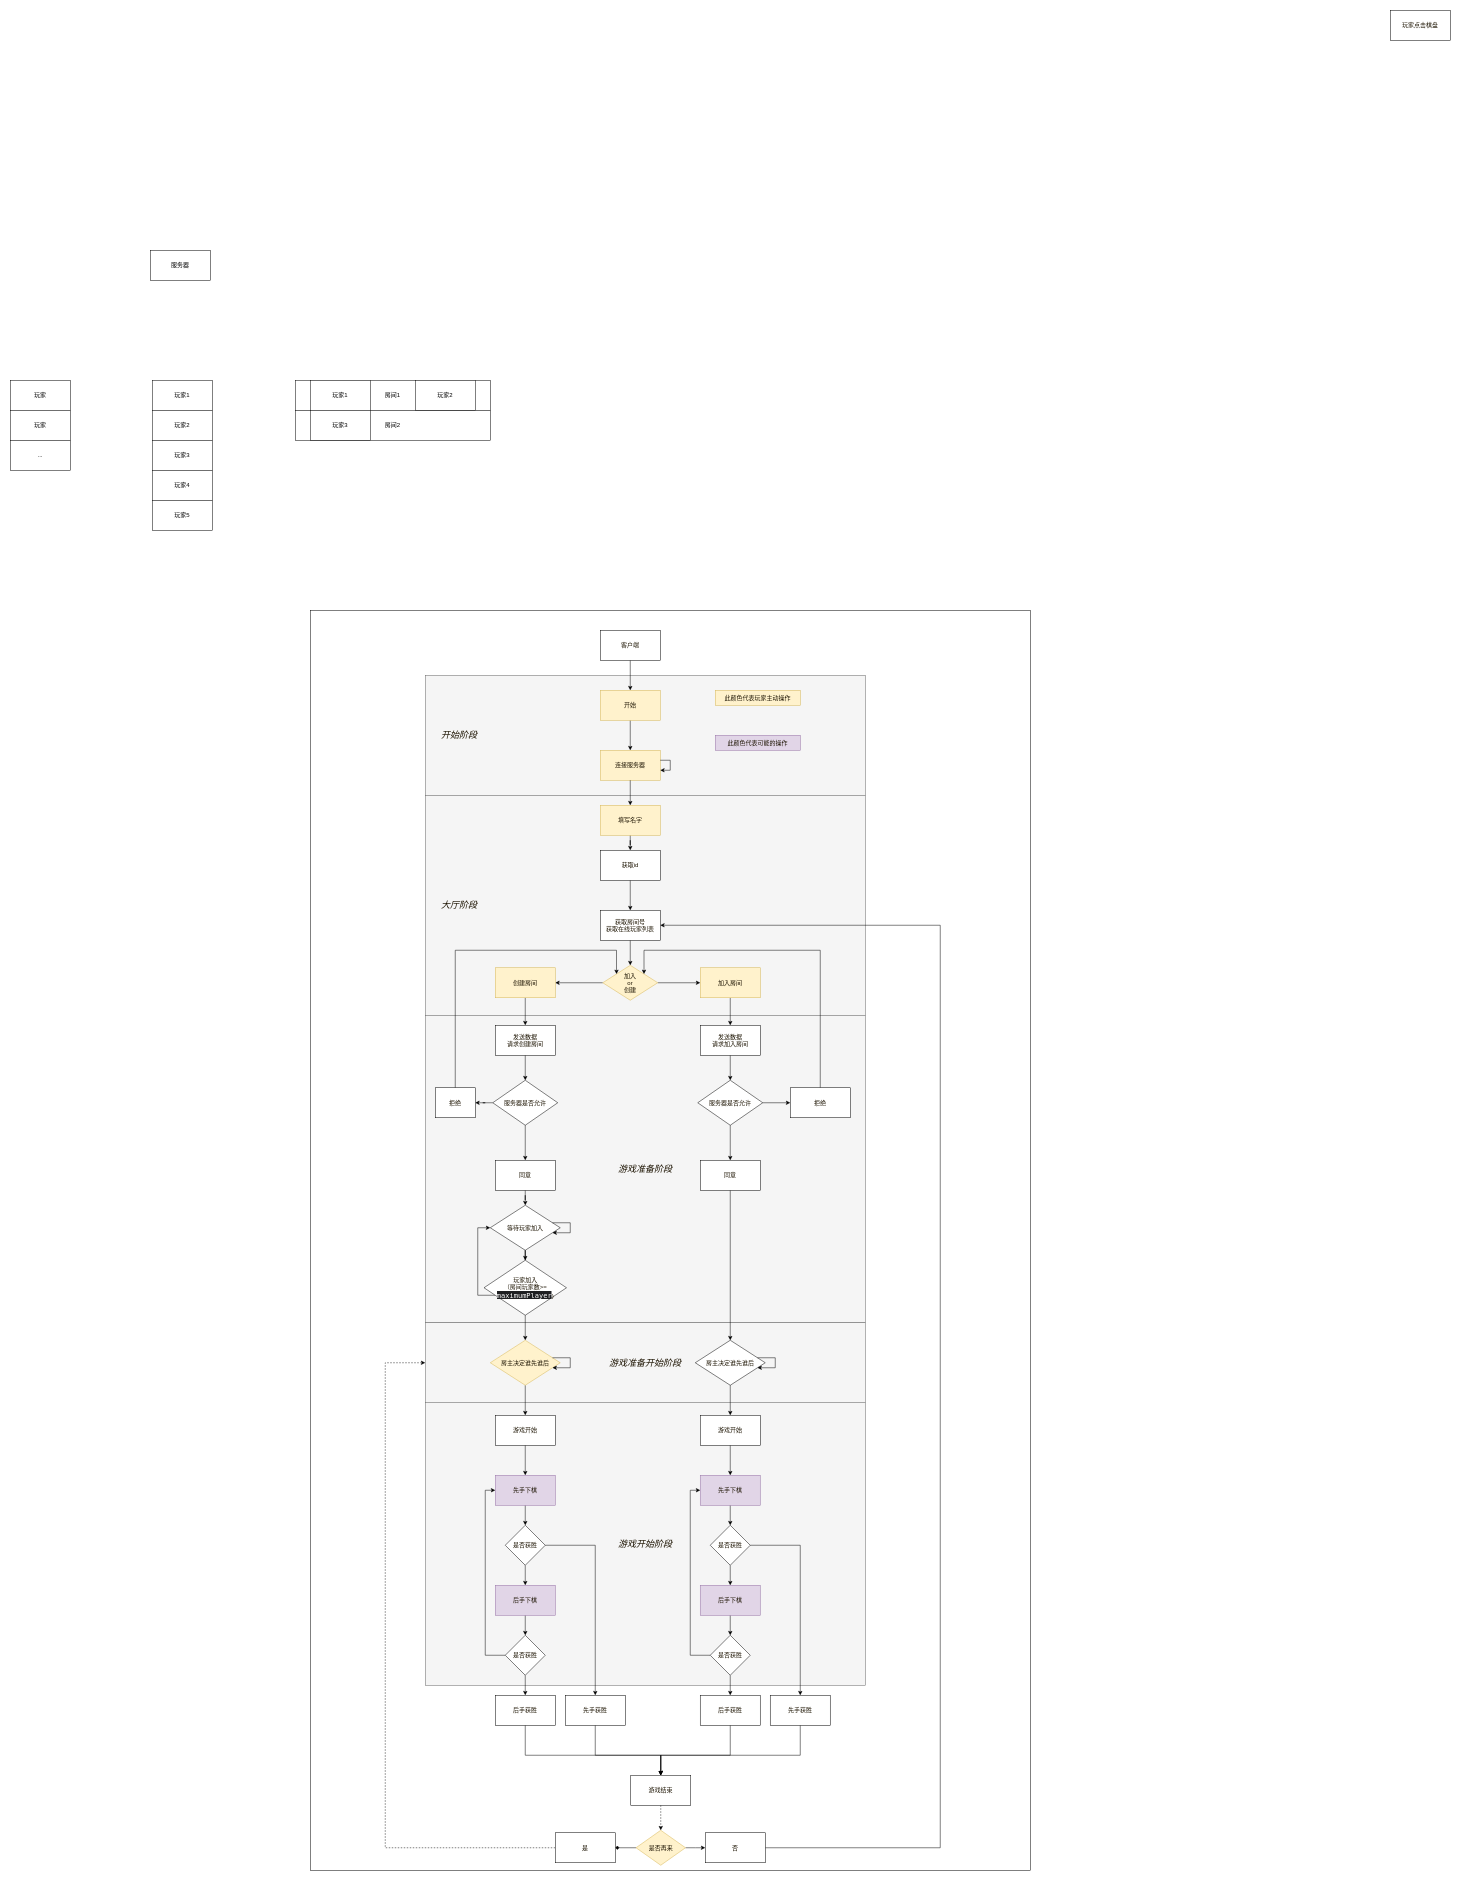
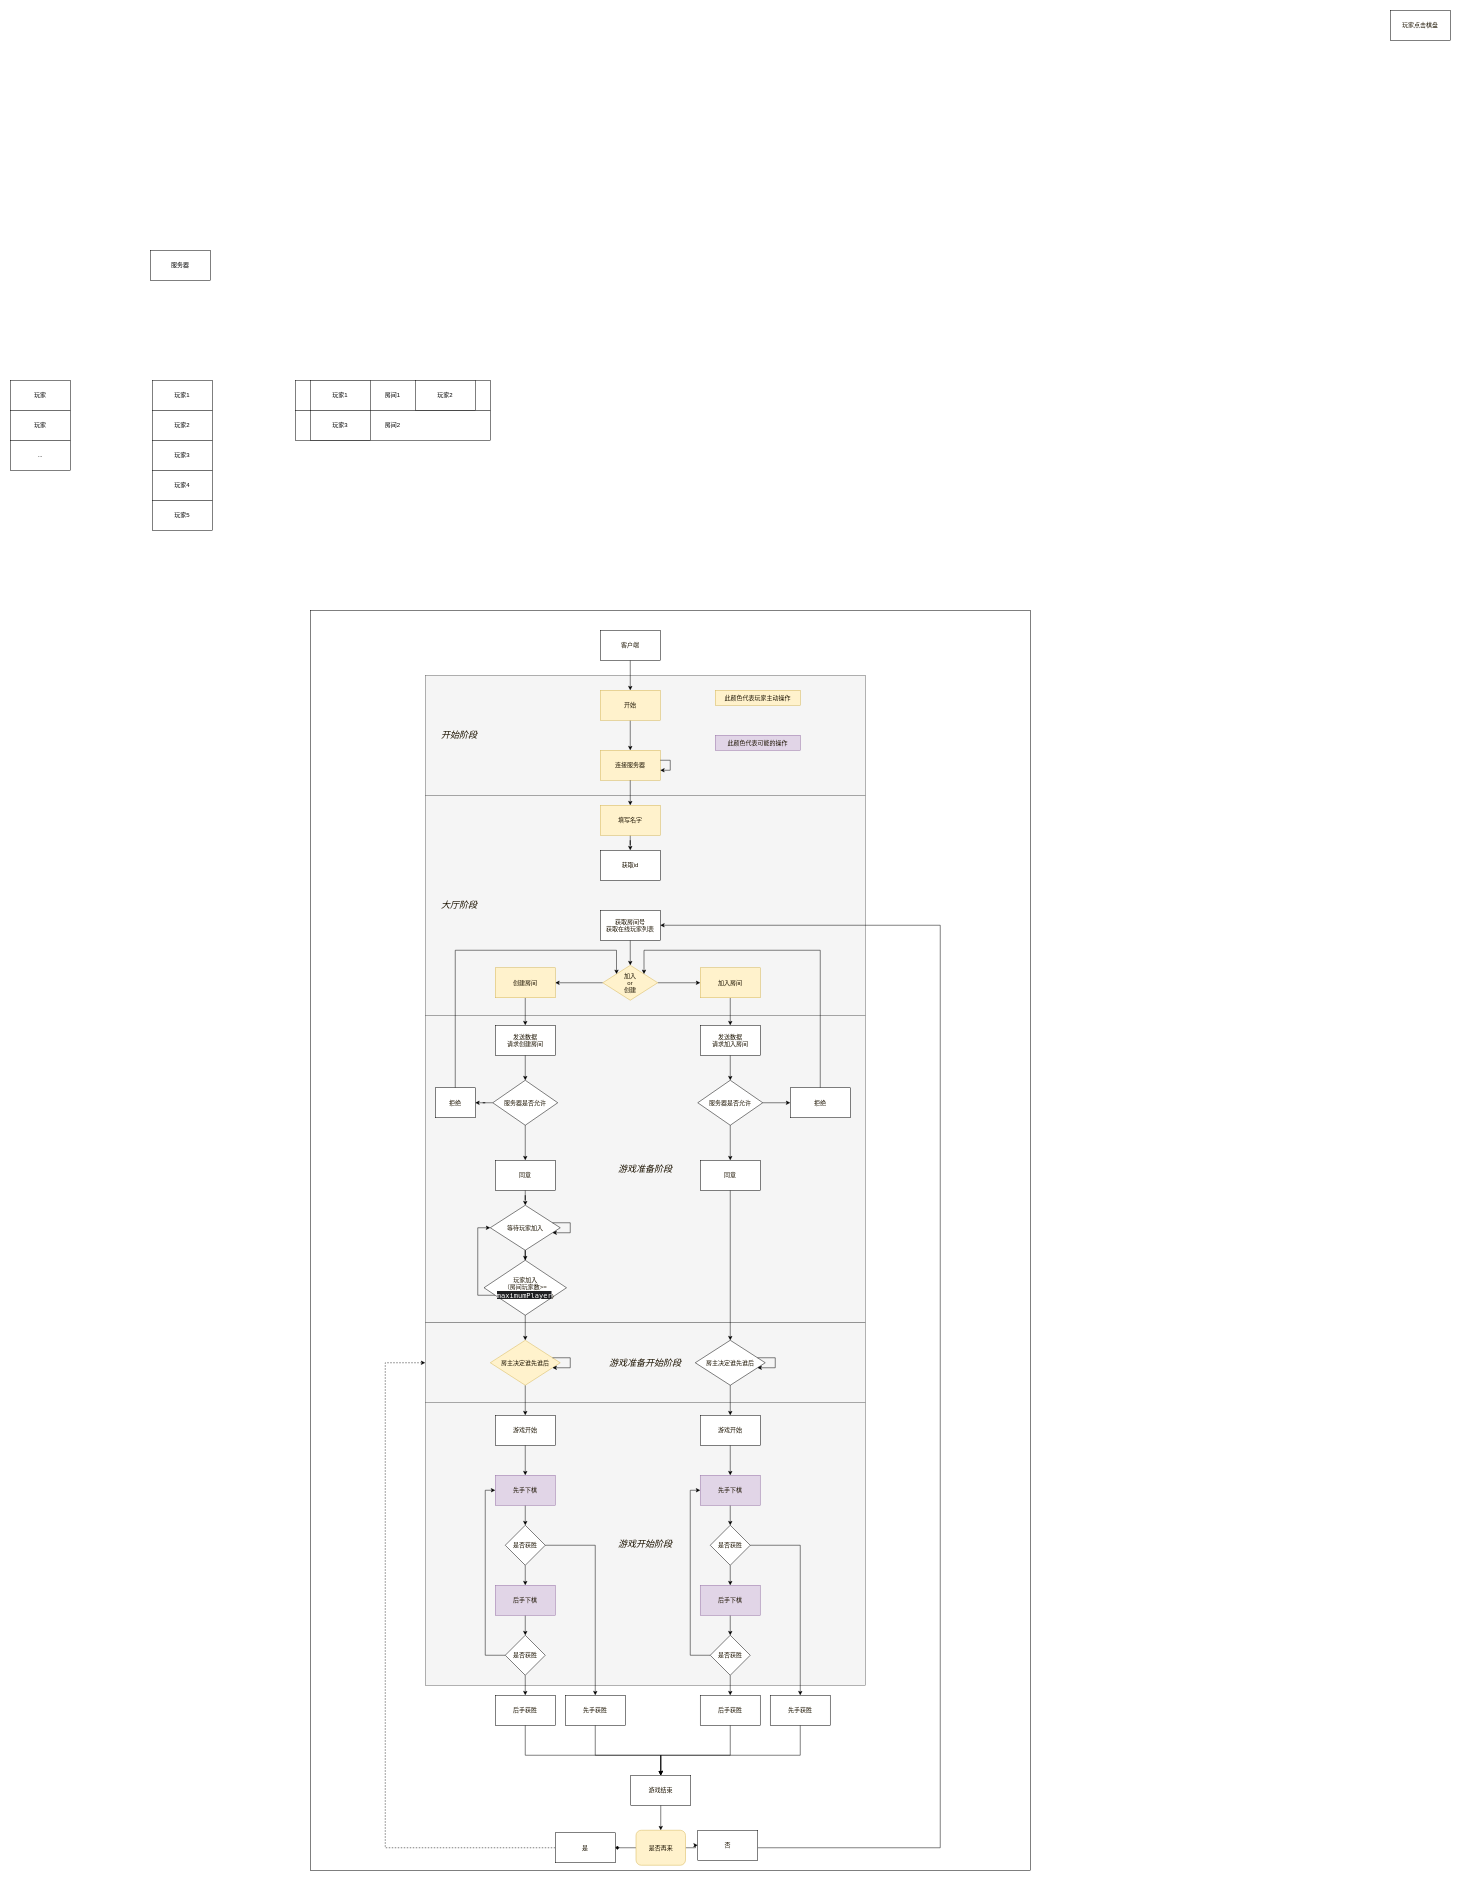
(630, 905) -> none
(661, 1816) -> (661, 1816)
(661, 1848) -> (661, 1848)
(735, 1848) -> (728, 1845)
